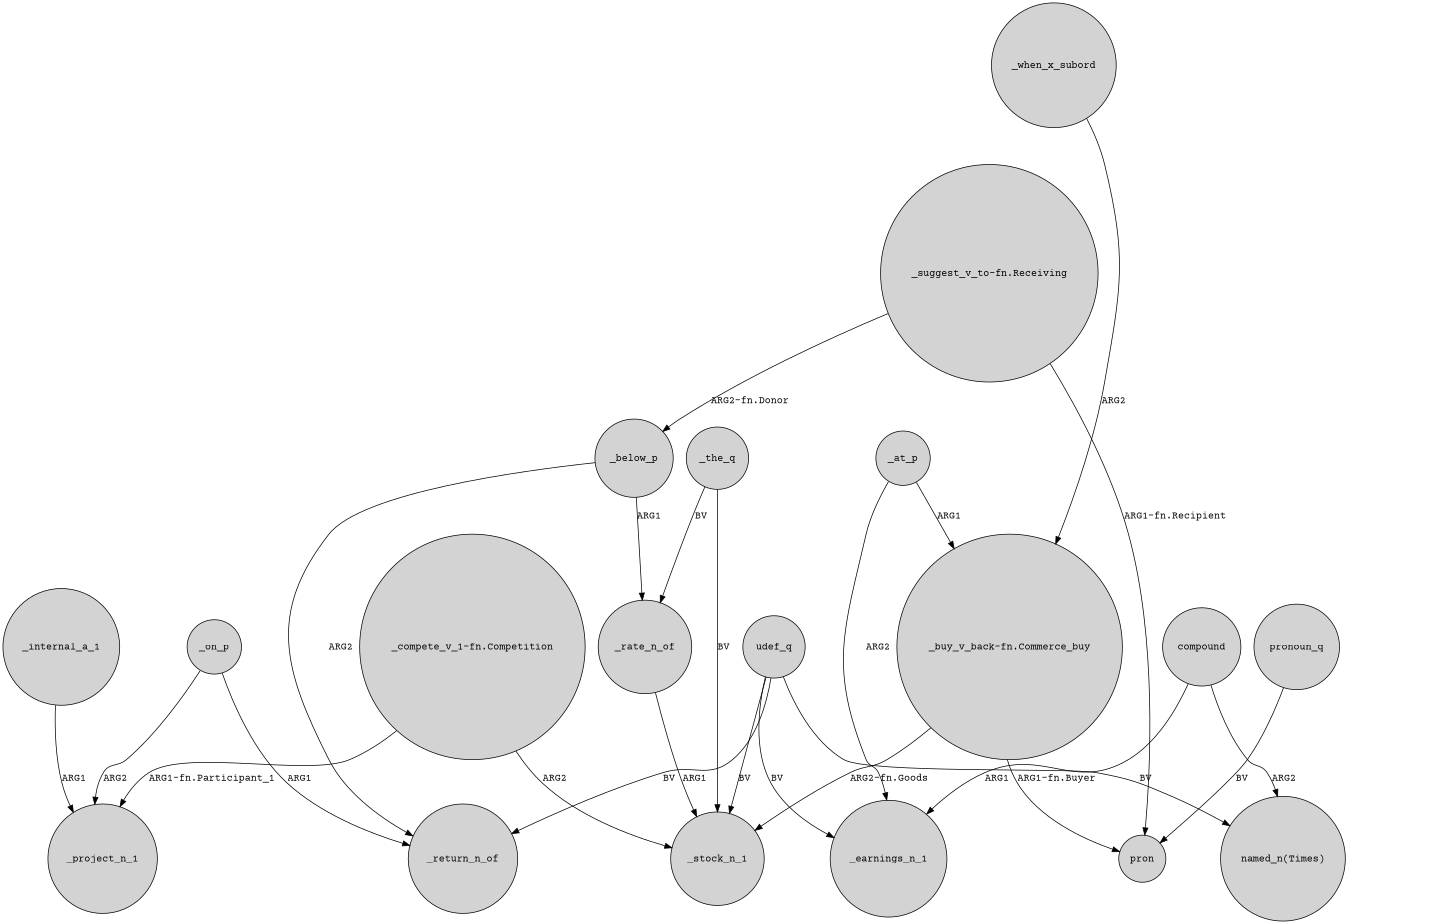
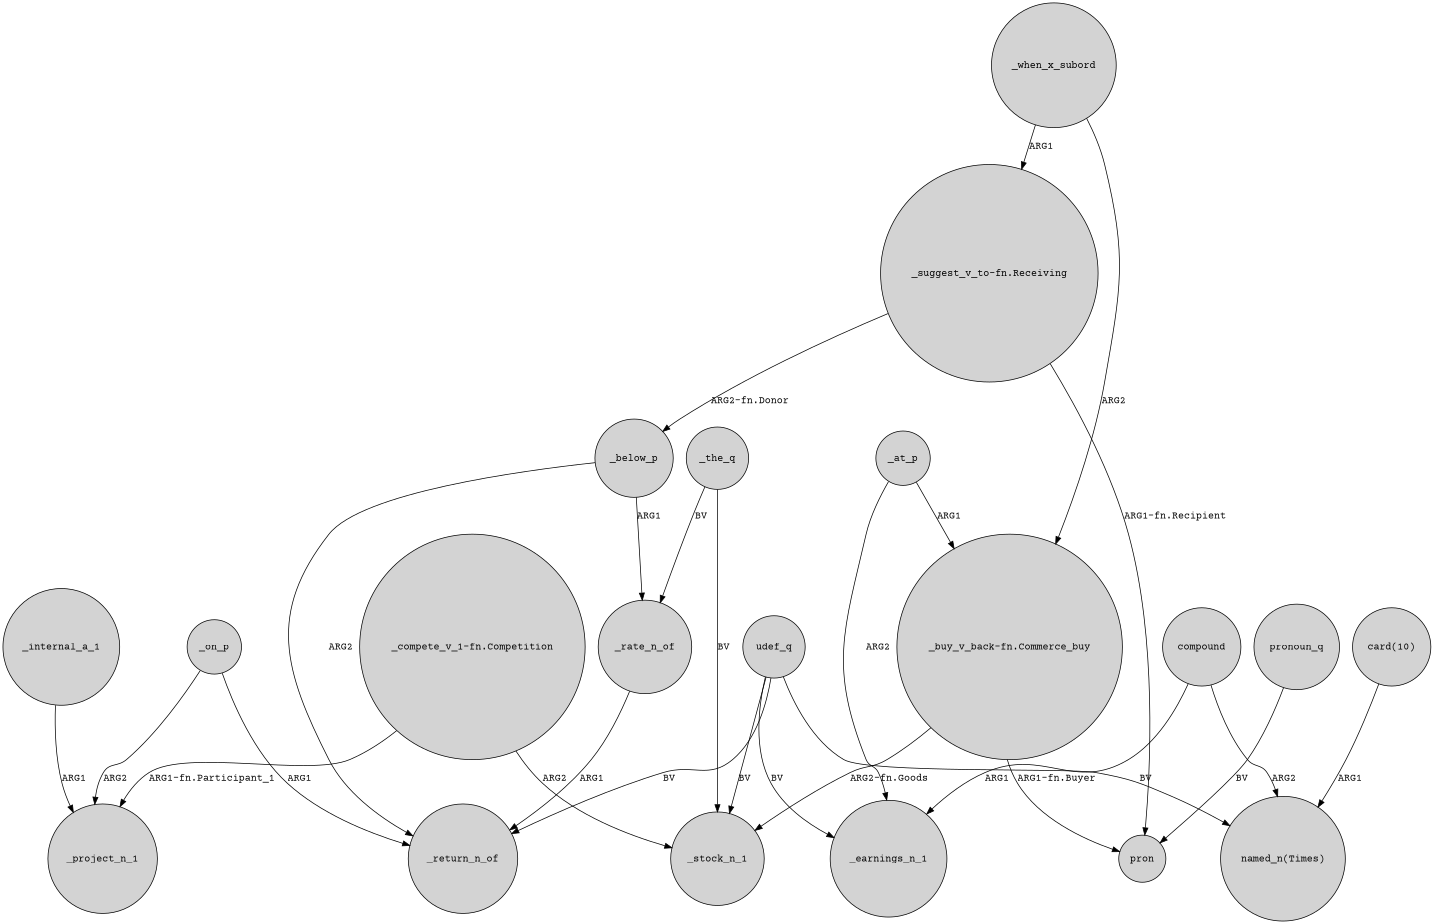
none -> (1030, 144)
none -> (1392, 647)
(672, 752) -> (584, 768)
